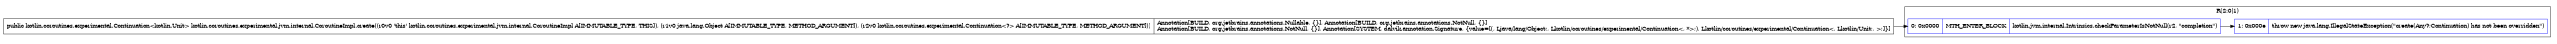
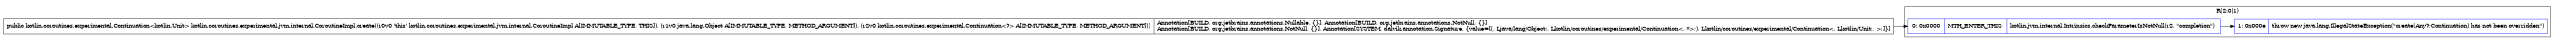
(1976, 26) -> (1975, 26)
